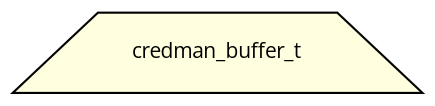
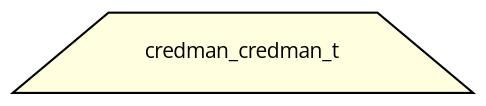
(218, 53) -> (243, 53)
